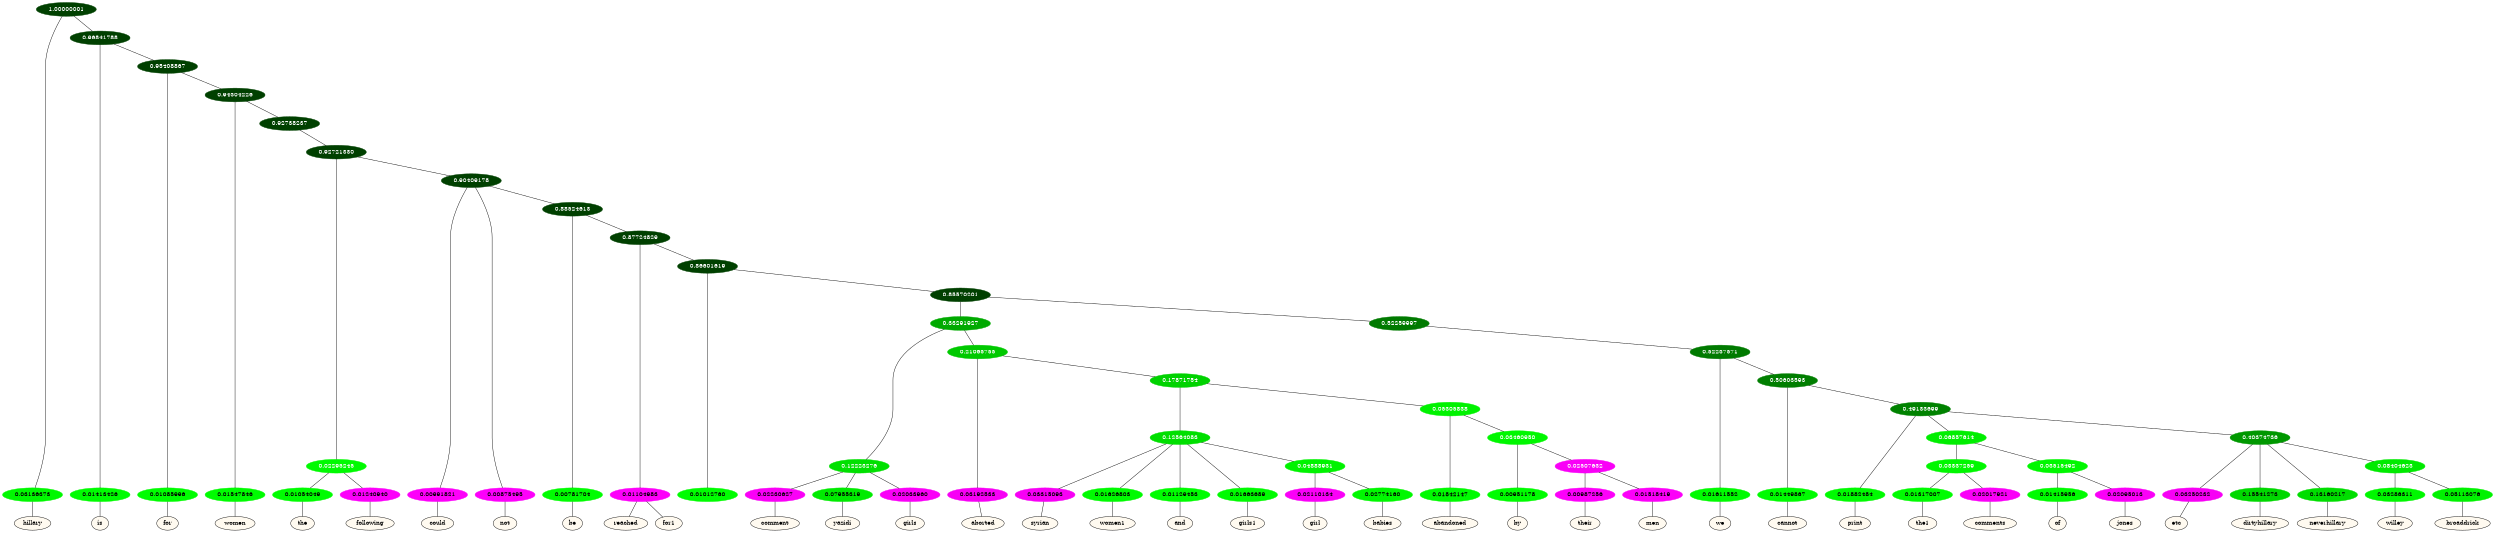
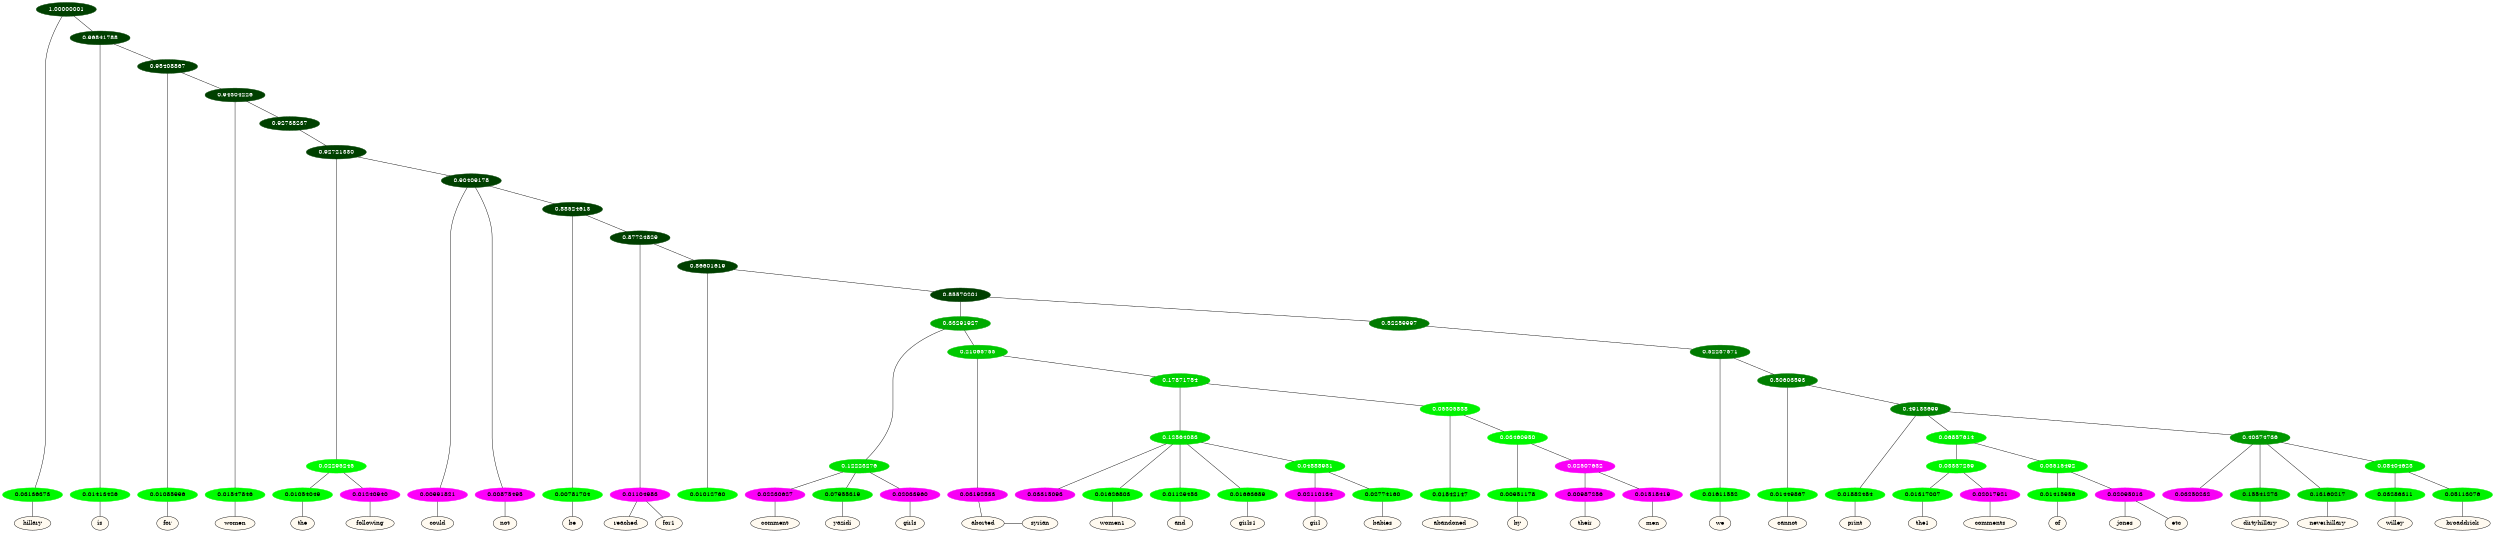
(1043, 509) -> (1013, 523)
(2184, 509) -> (2152, 510)
